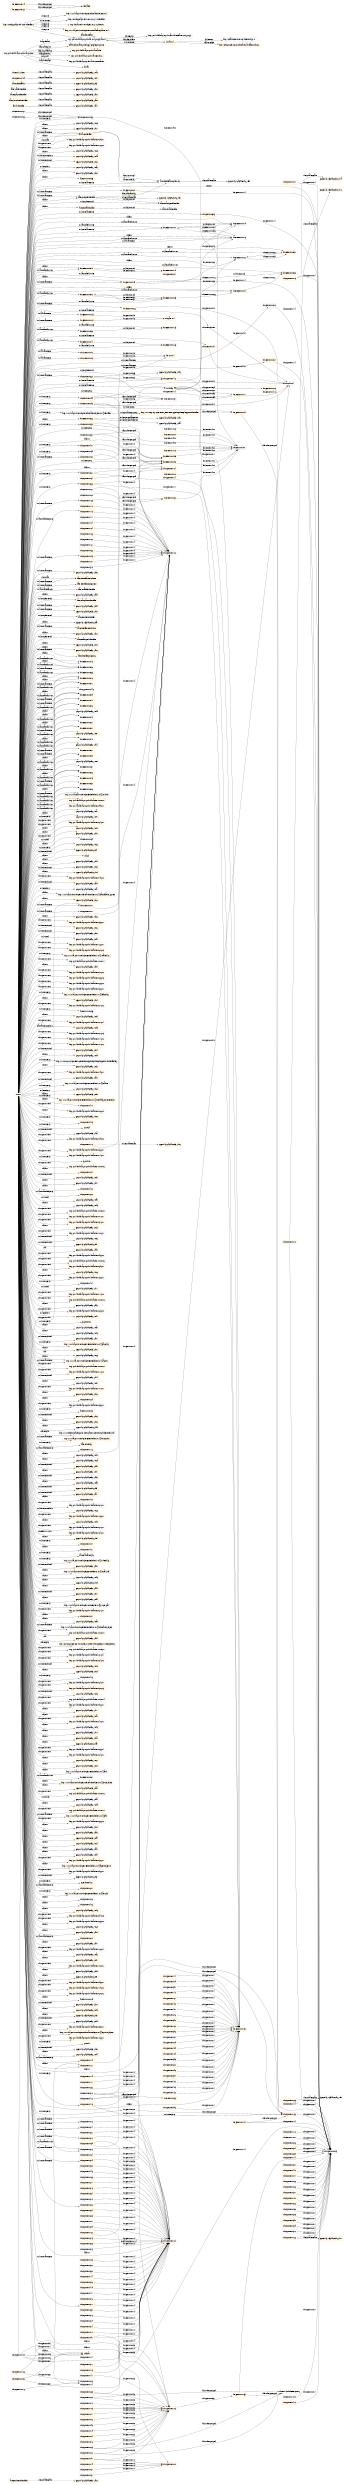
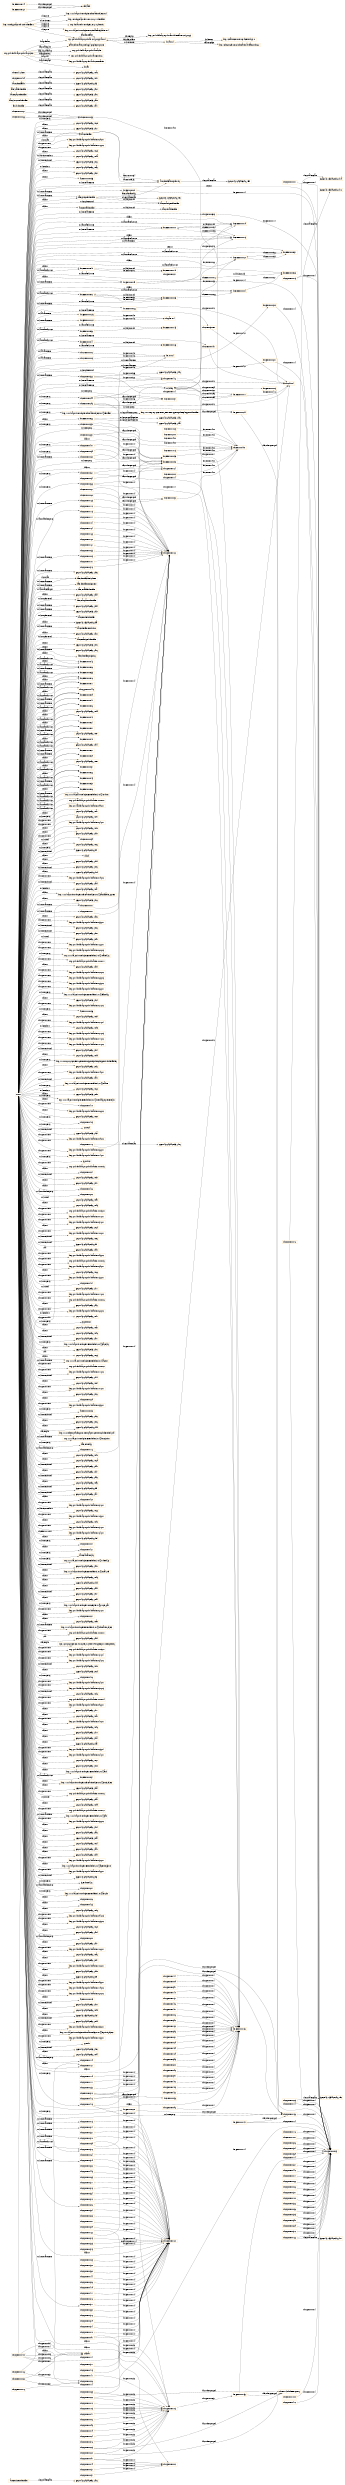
(45, 1026) -> (45, 1026)
